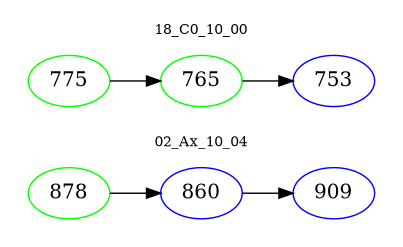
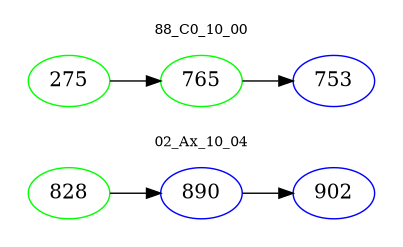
(201, 31) -> (201, 31)
(69, 81) -> (69, 81)
(69, 193) -> (69, 193)
(201, 193) -> (201, 193)
(334, 193) -> (334, 193)
